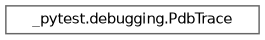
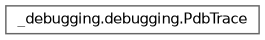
(132, 20) -> (132, 20)
